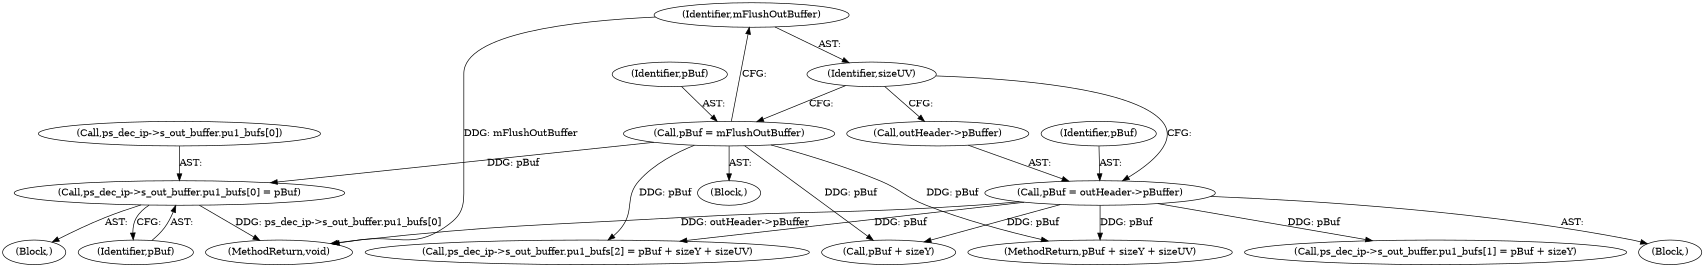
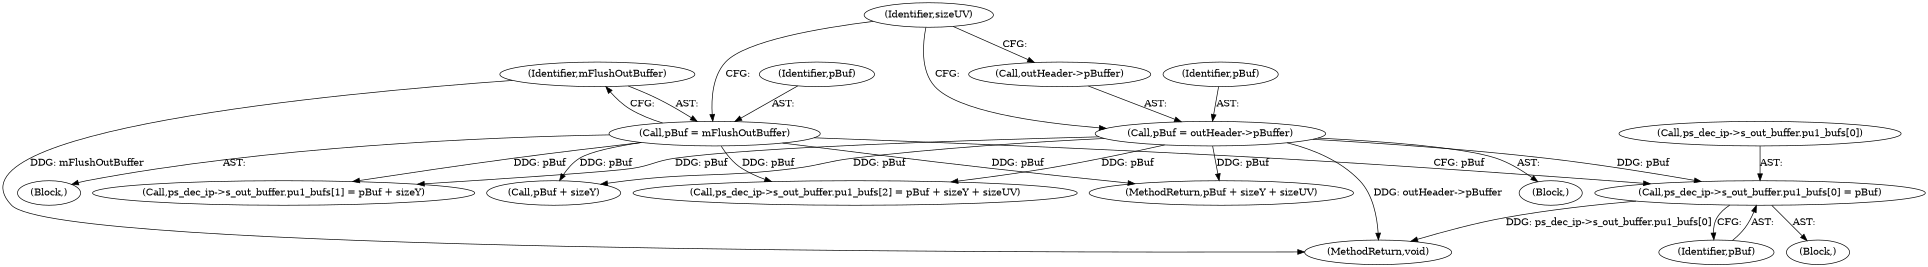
(809, 43) -> (661, 100)
none -> (1504, 154)
none -> (500, 160)
(513, 163) -> (1459, 163)
